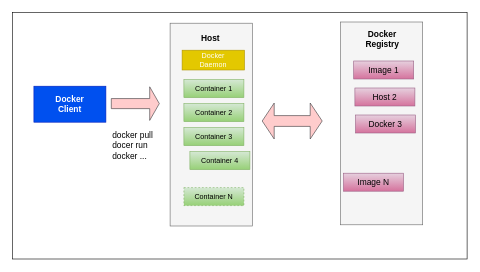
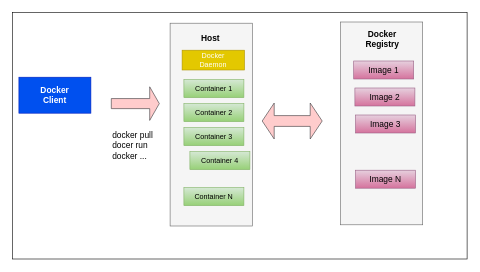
(385, 97) -> (385, 97)
(70, 104) -> (55, 95)
(386, 124) -> (386, 124)
(374, 182) -> (386, 179)
(214, 197) -> (214, 197)
